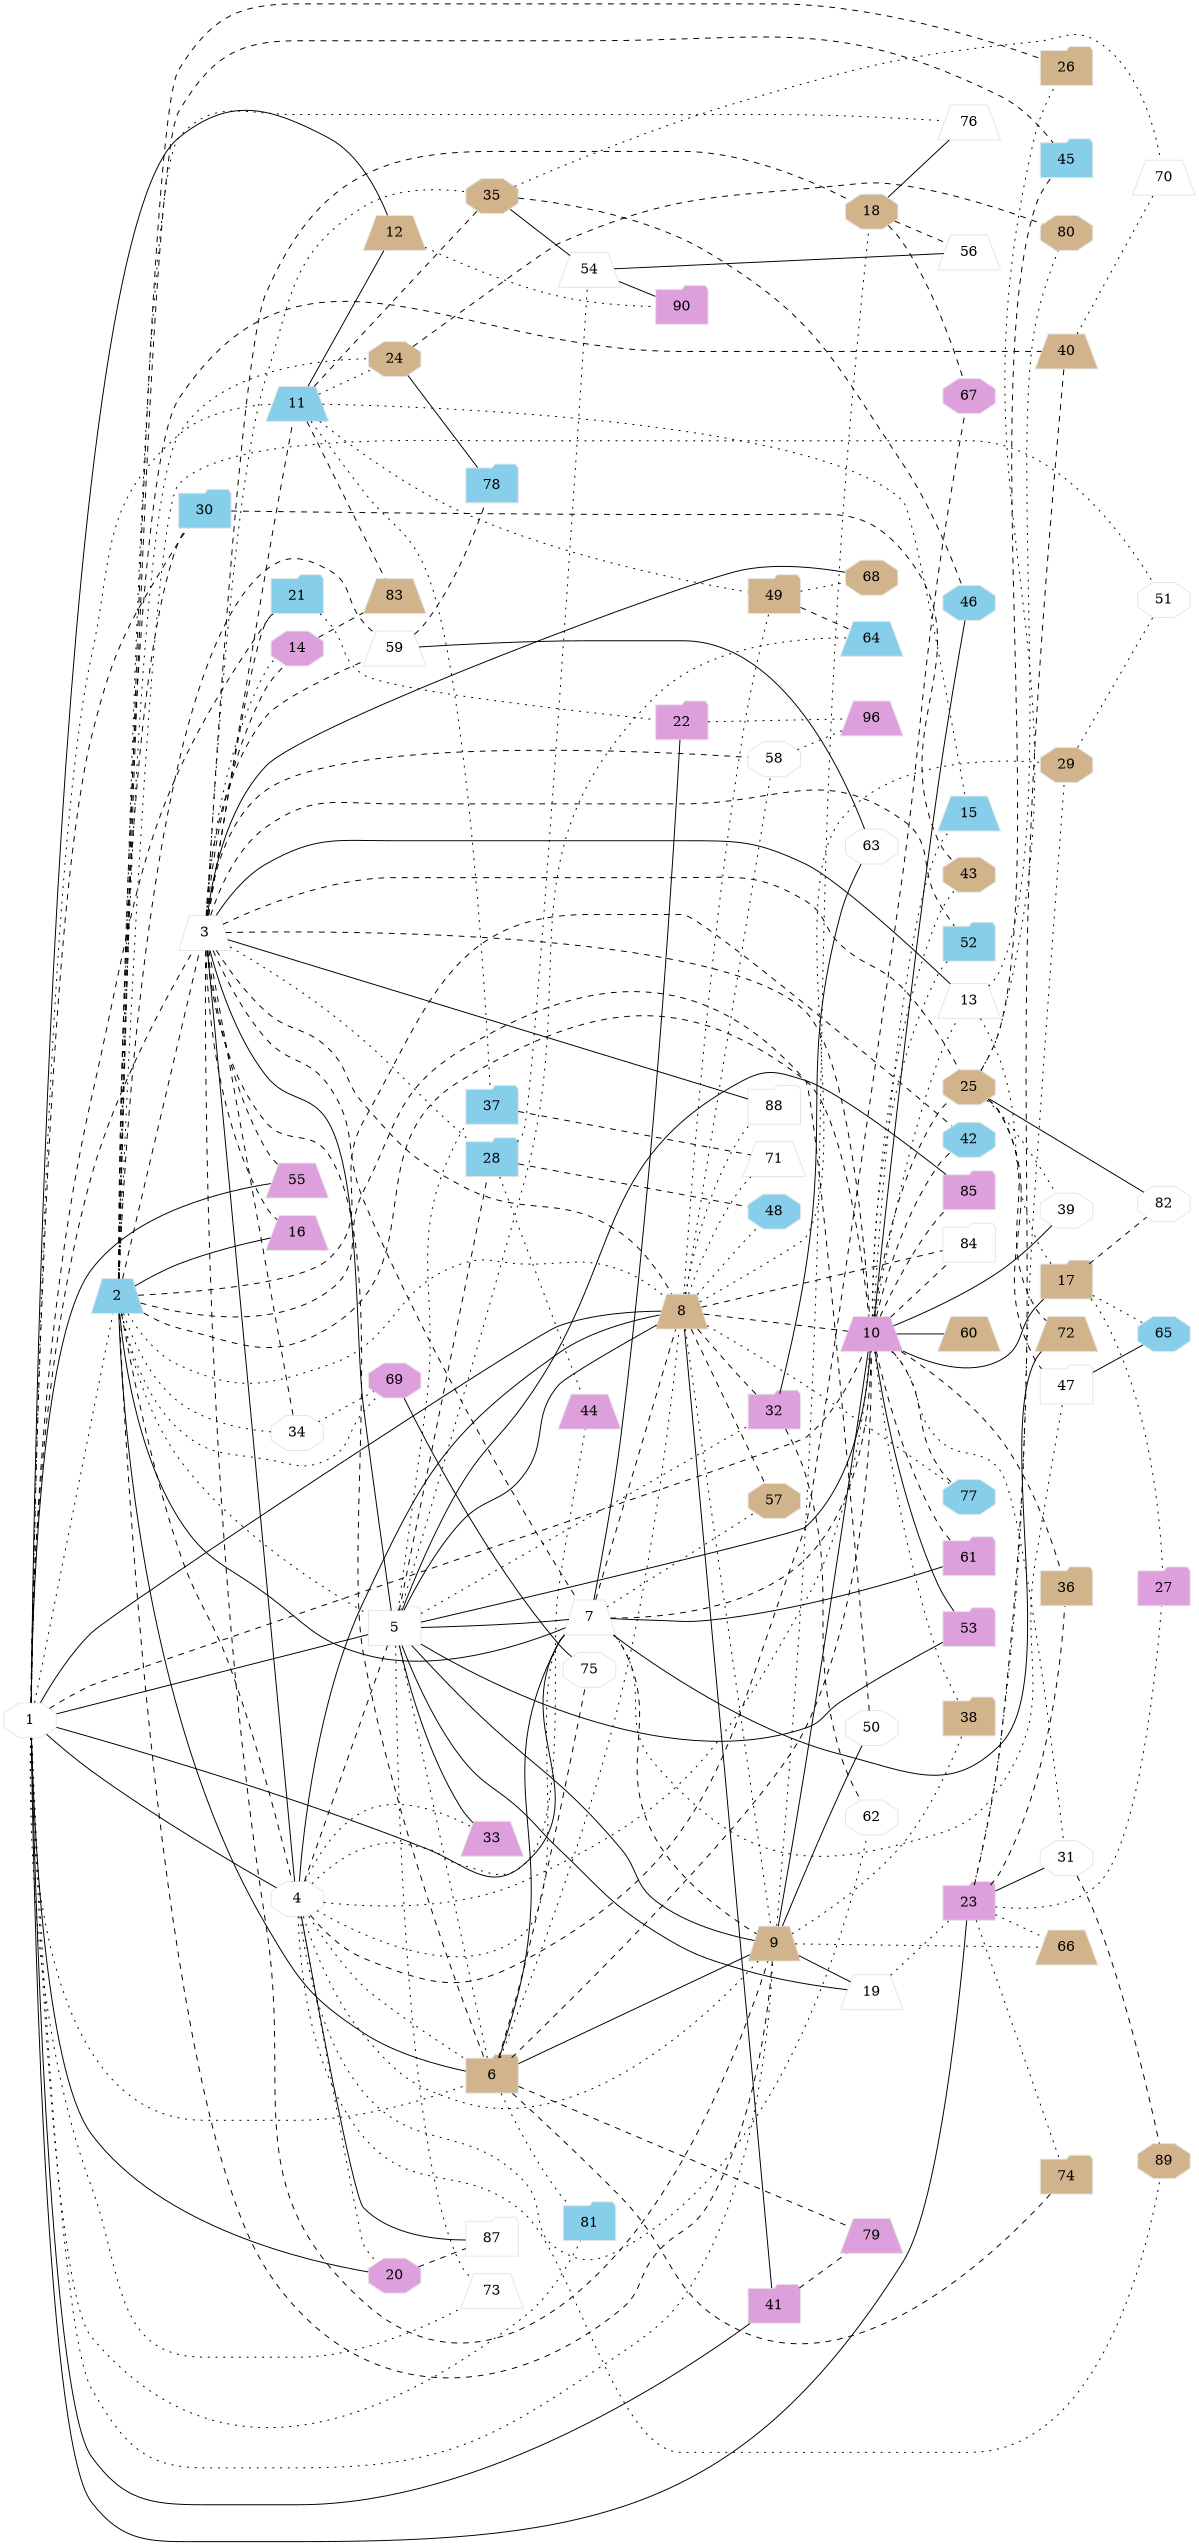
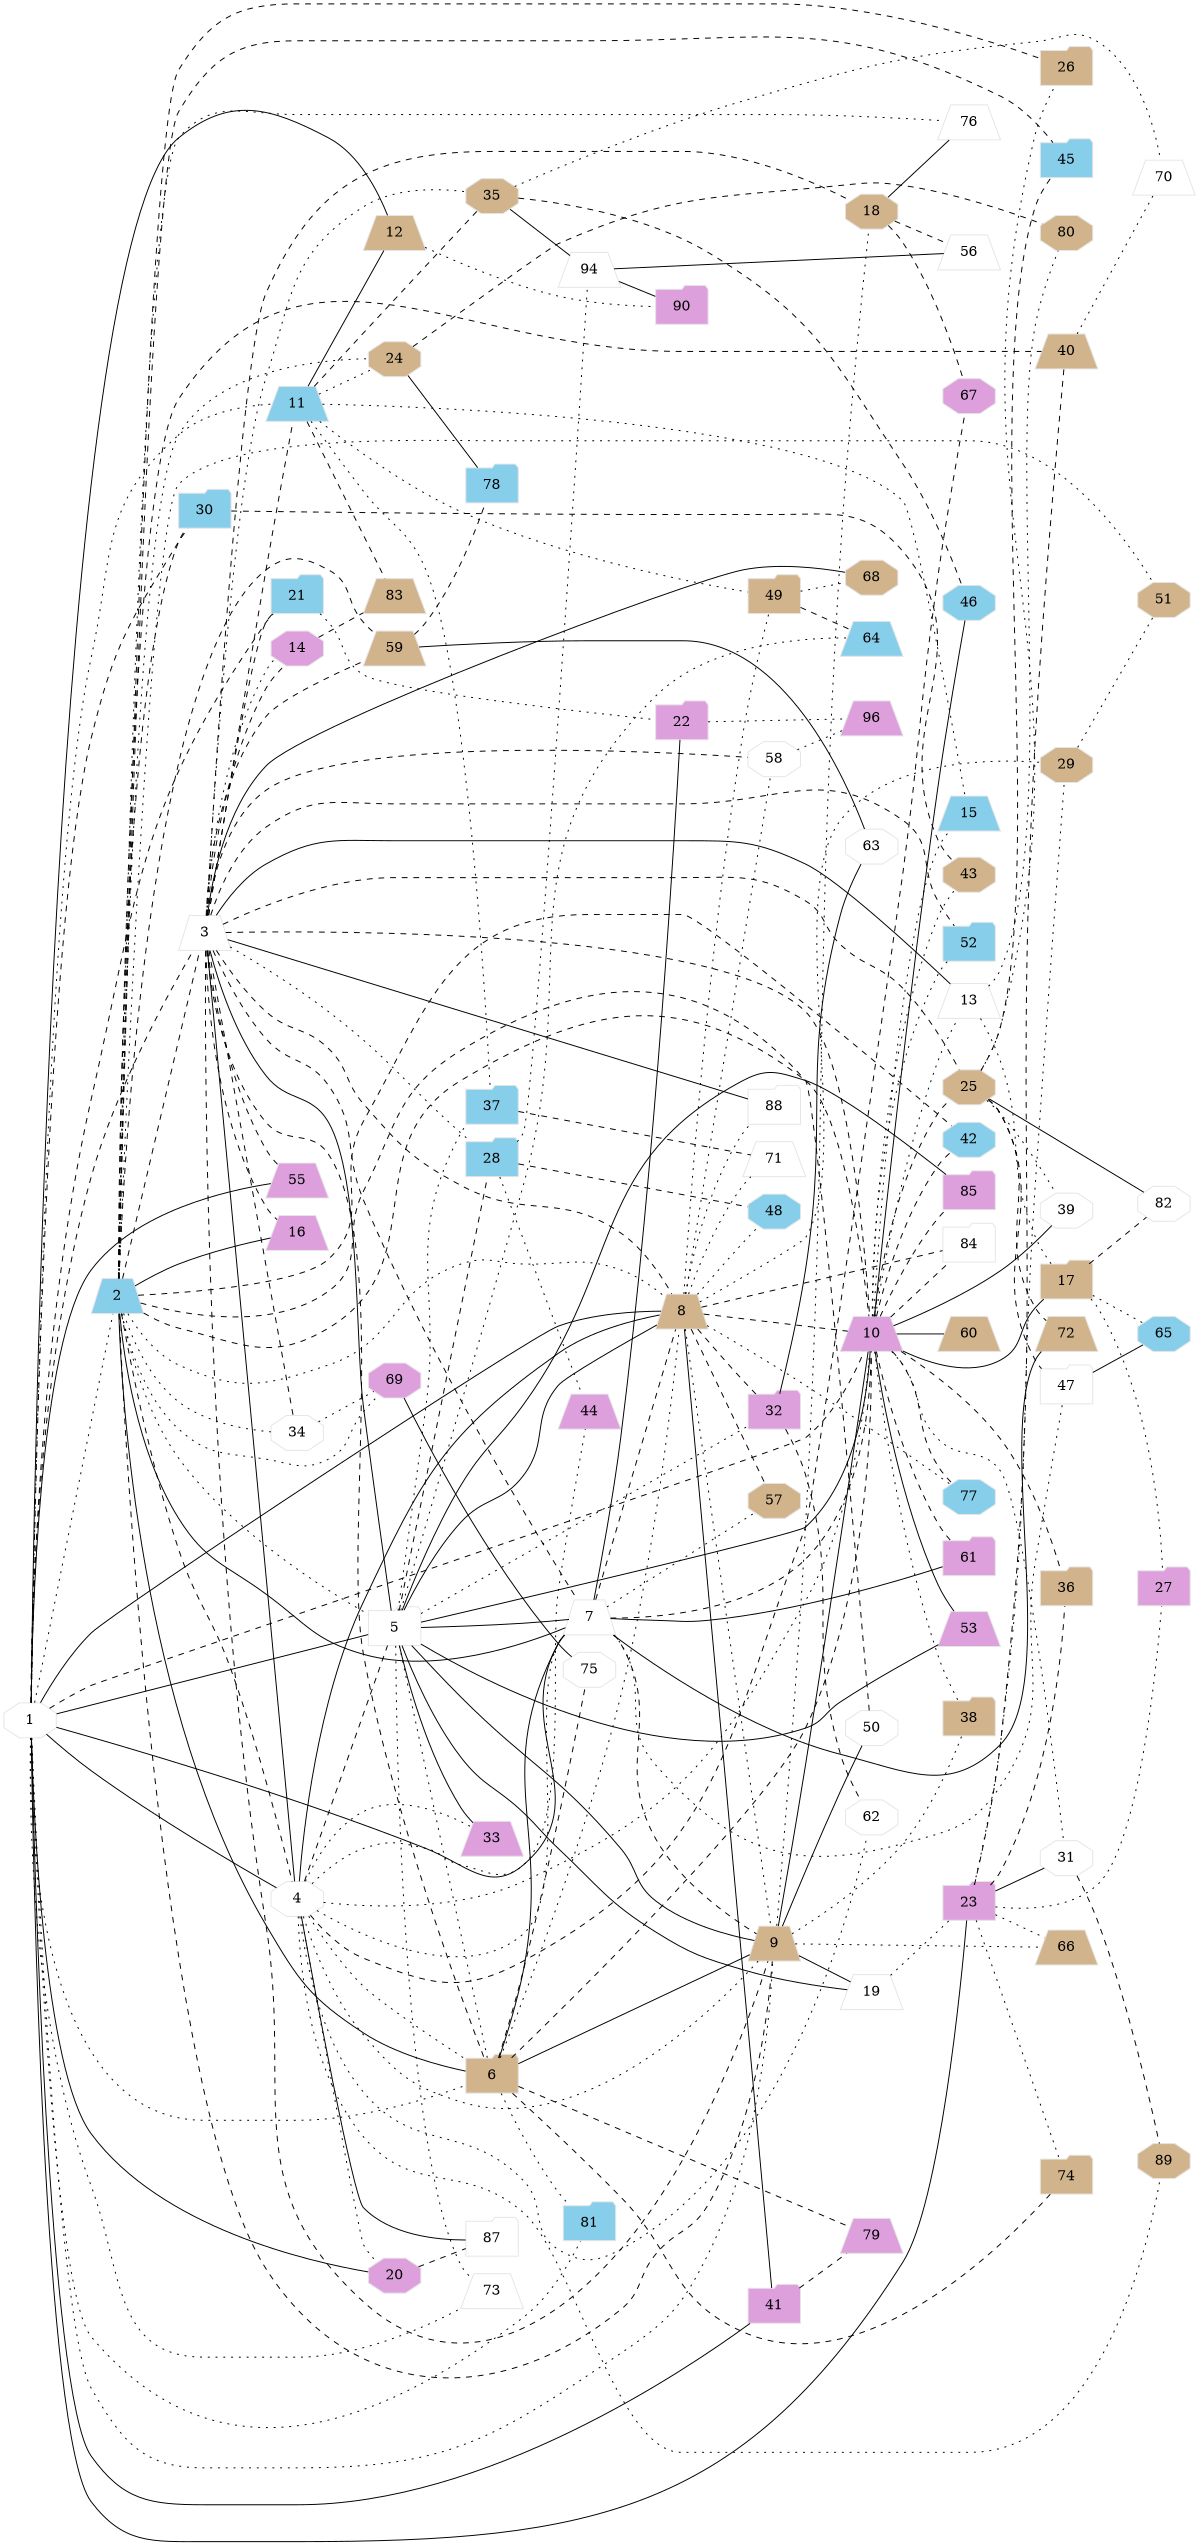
(589, 270) -> (589, 270)
(1164, 600) -> (1164, 600)
(395, 649) -> (395, 649)
(969, 1629) -> (969, 1629)
